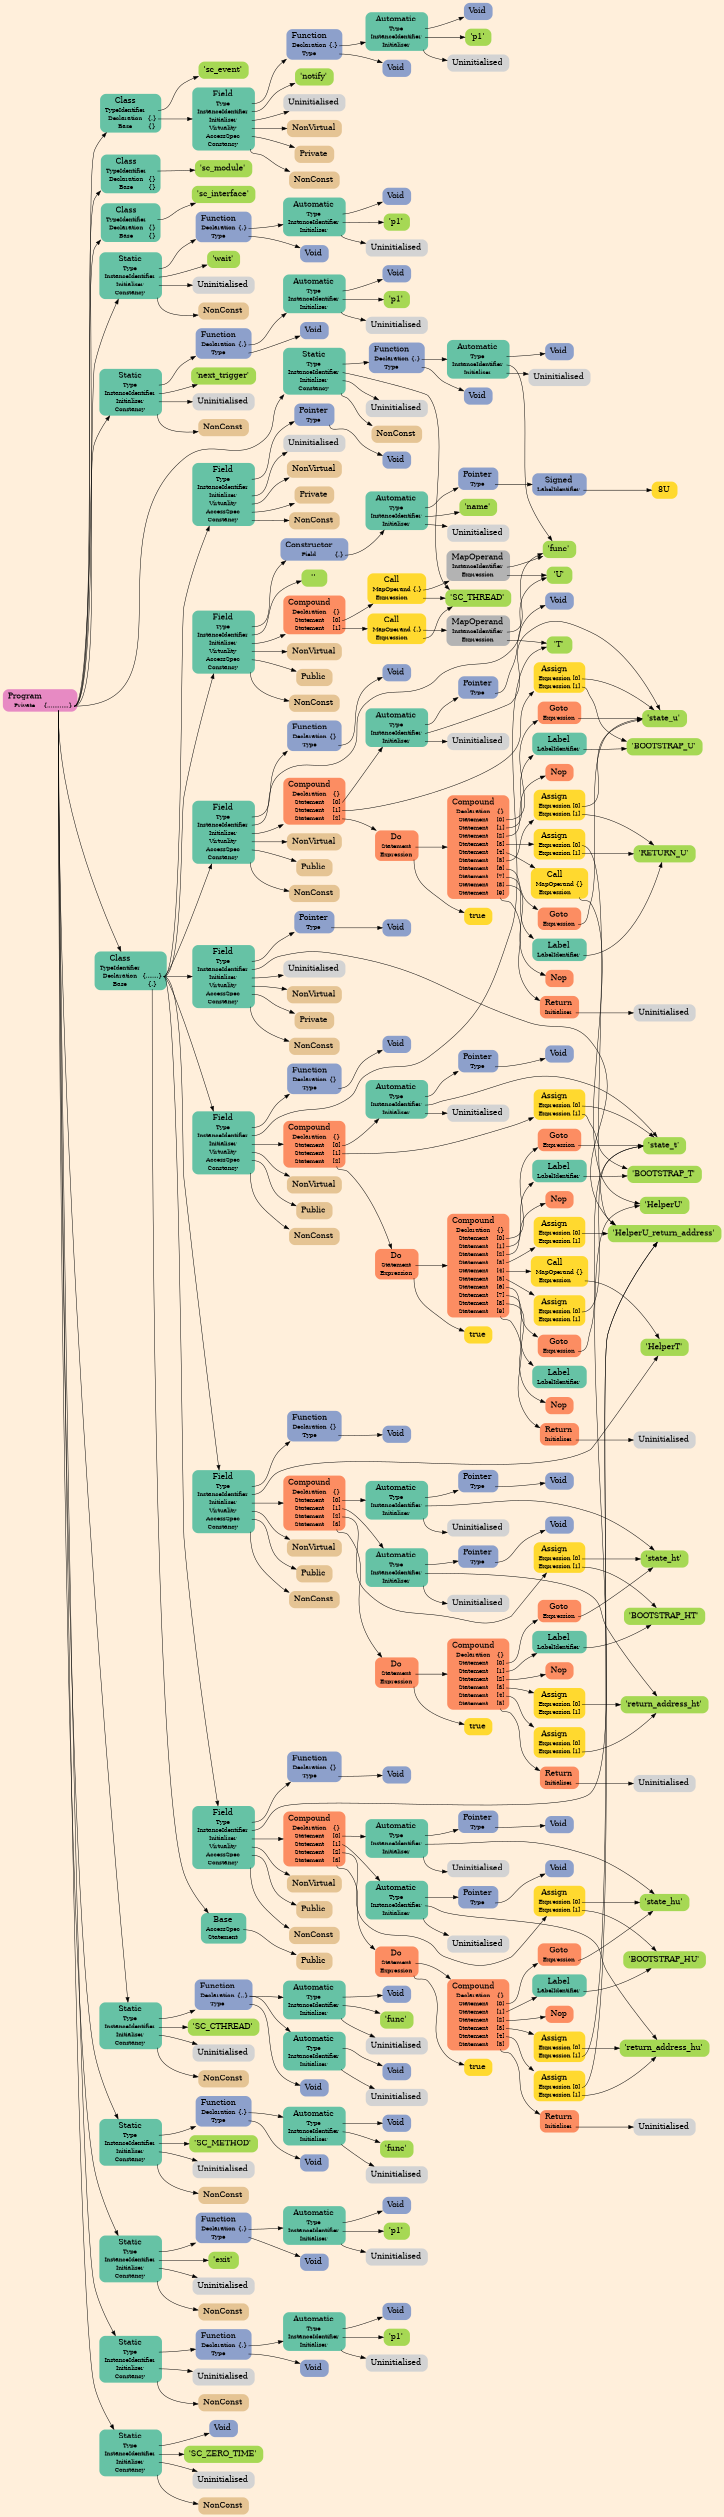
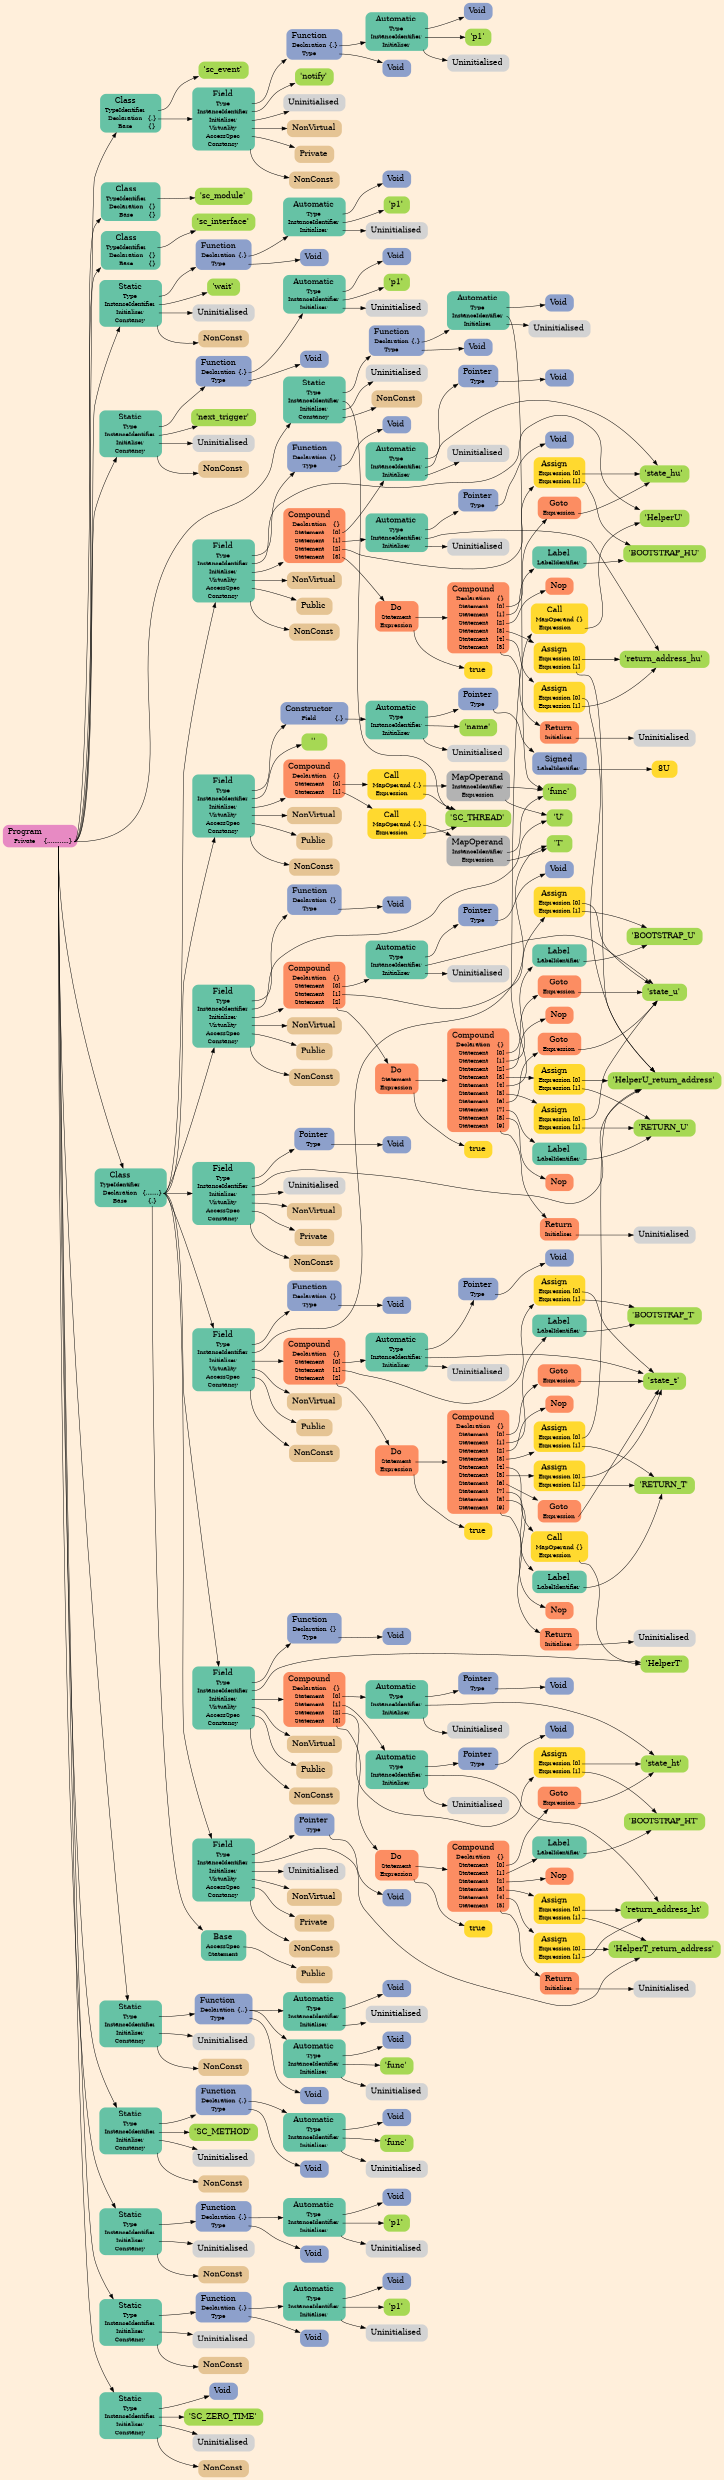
none -> (665, 1485)
none -> (665, 1949)
(224, 2027) -> none
(224, 2260) -> none
